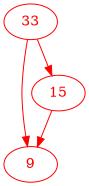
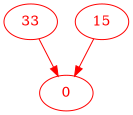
(43, 53) -> none
(31, 164) -> (66, 93)
